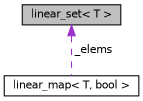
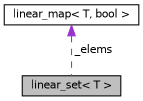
(72, 56) -> (72, 56)
